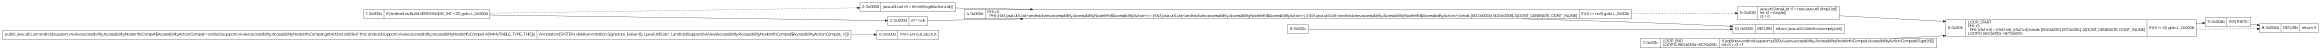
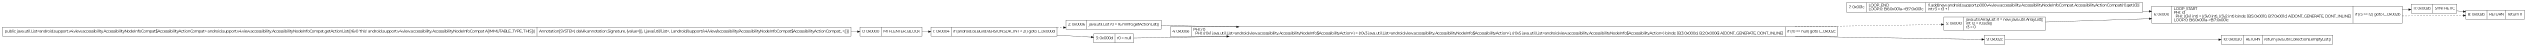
(1626, 22) -> (1889, 38)
none -> (925, 32)
